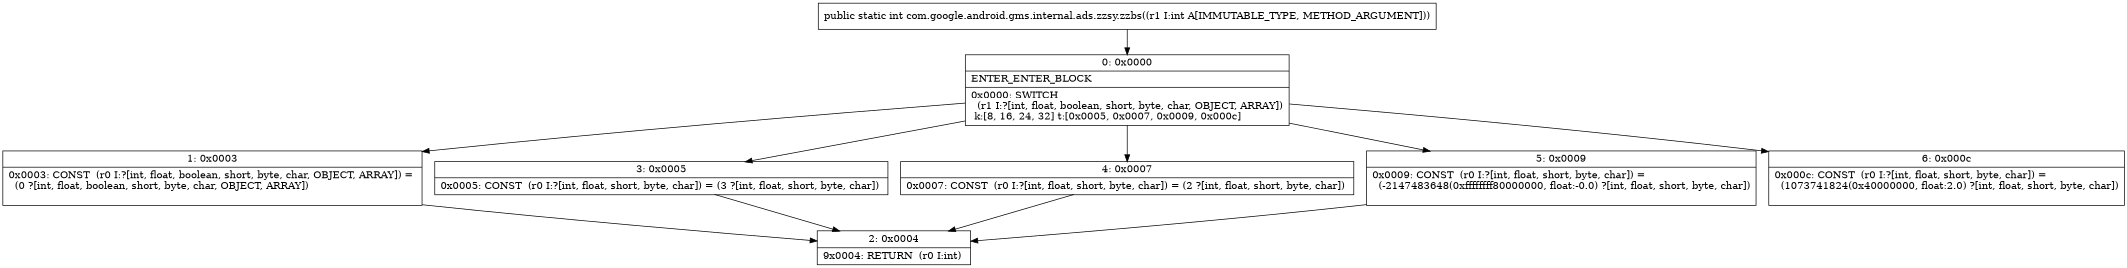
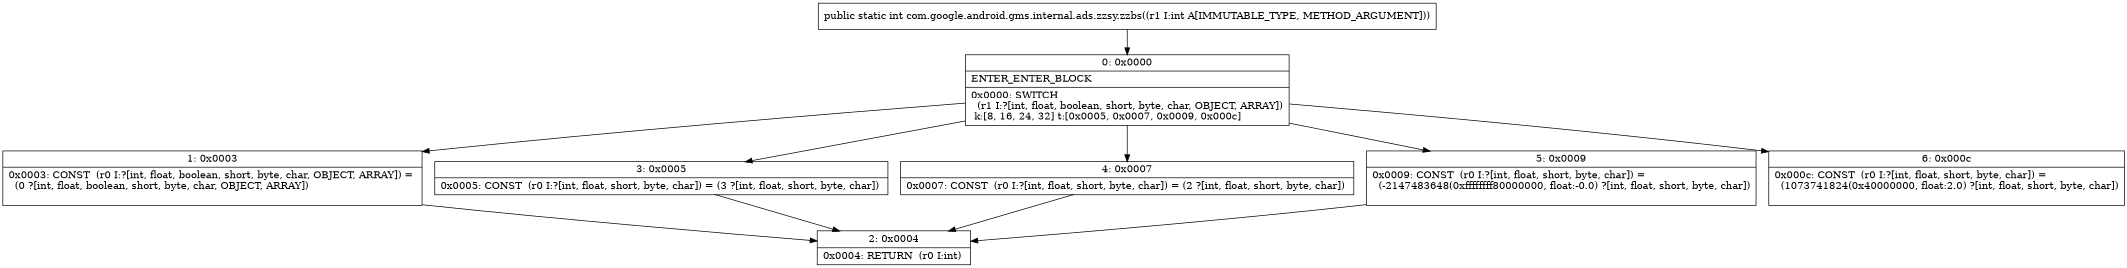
(894, 256) -> (894, 256)
